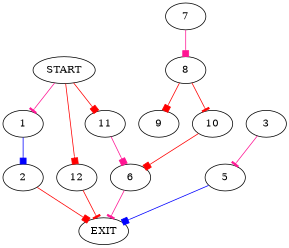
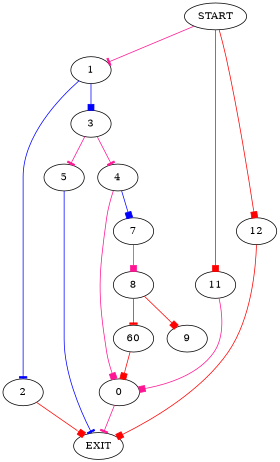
none -> (91, 93)
(213, 124) -> (134, 339)
(23, 147) -> (23, 219)
none -> (118, 178)
(131, 178) -> (119, 392)
(89, 202) -> (222, 361)
(169, 202) -> (64, 312)
